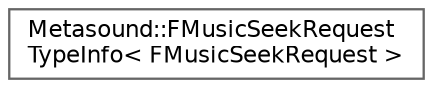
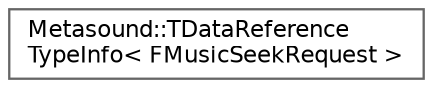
(216, 44) -> (216, 44)
